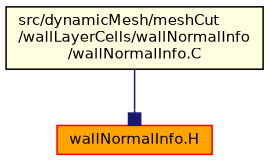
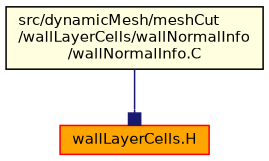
(135, 140) -> (135, 140)
